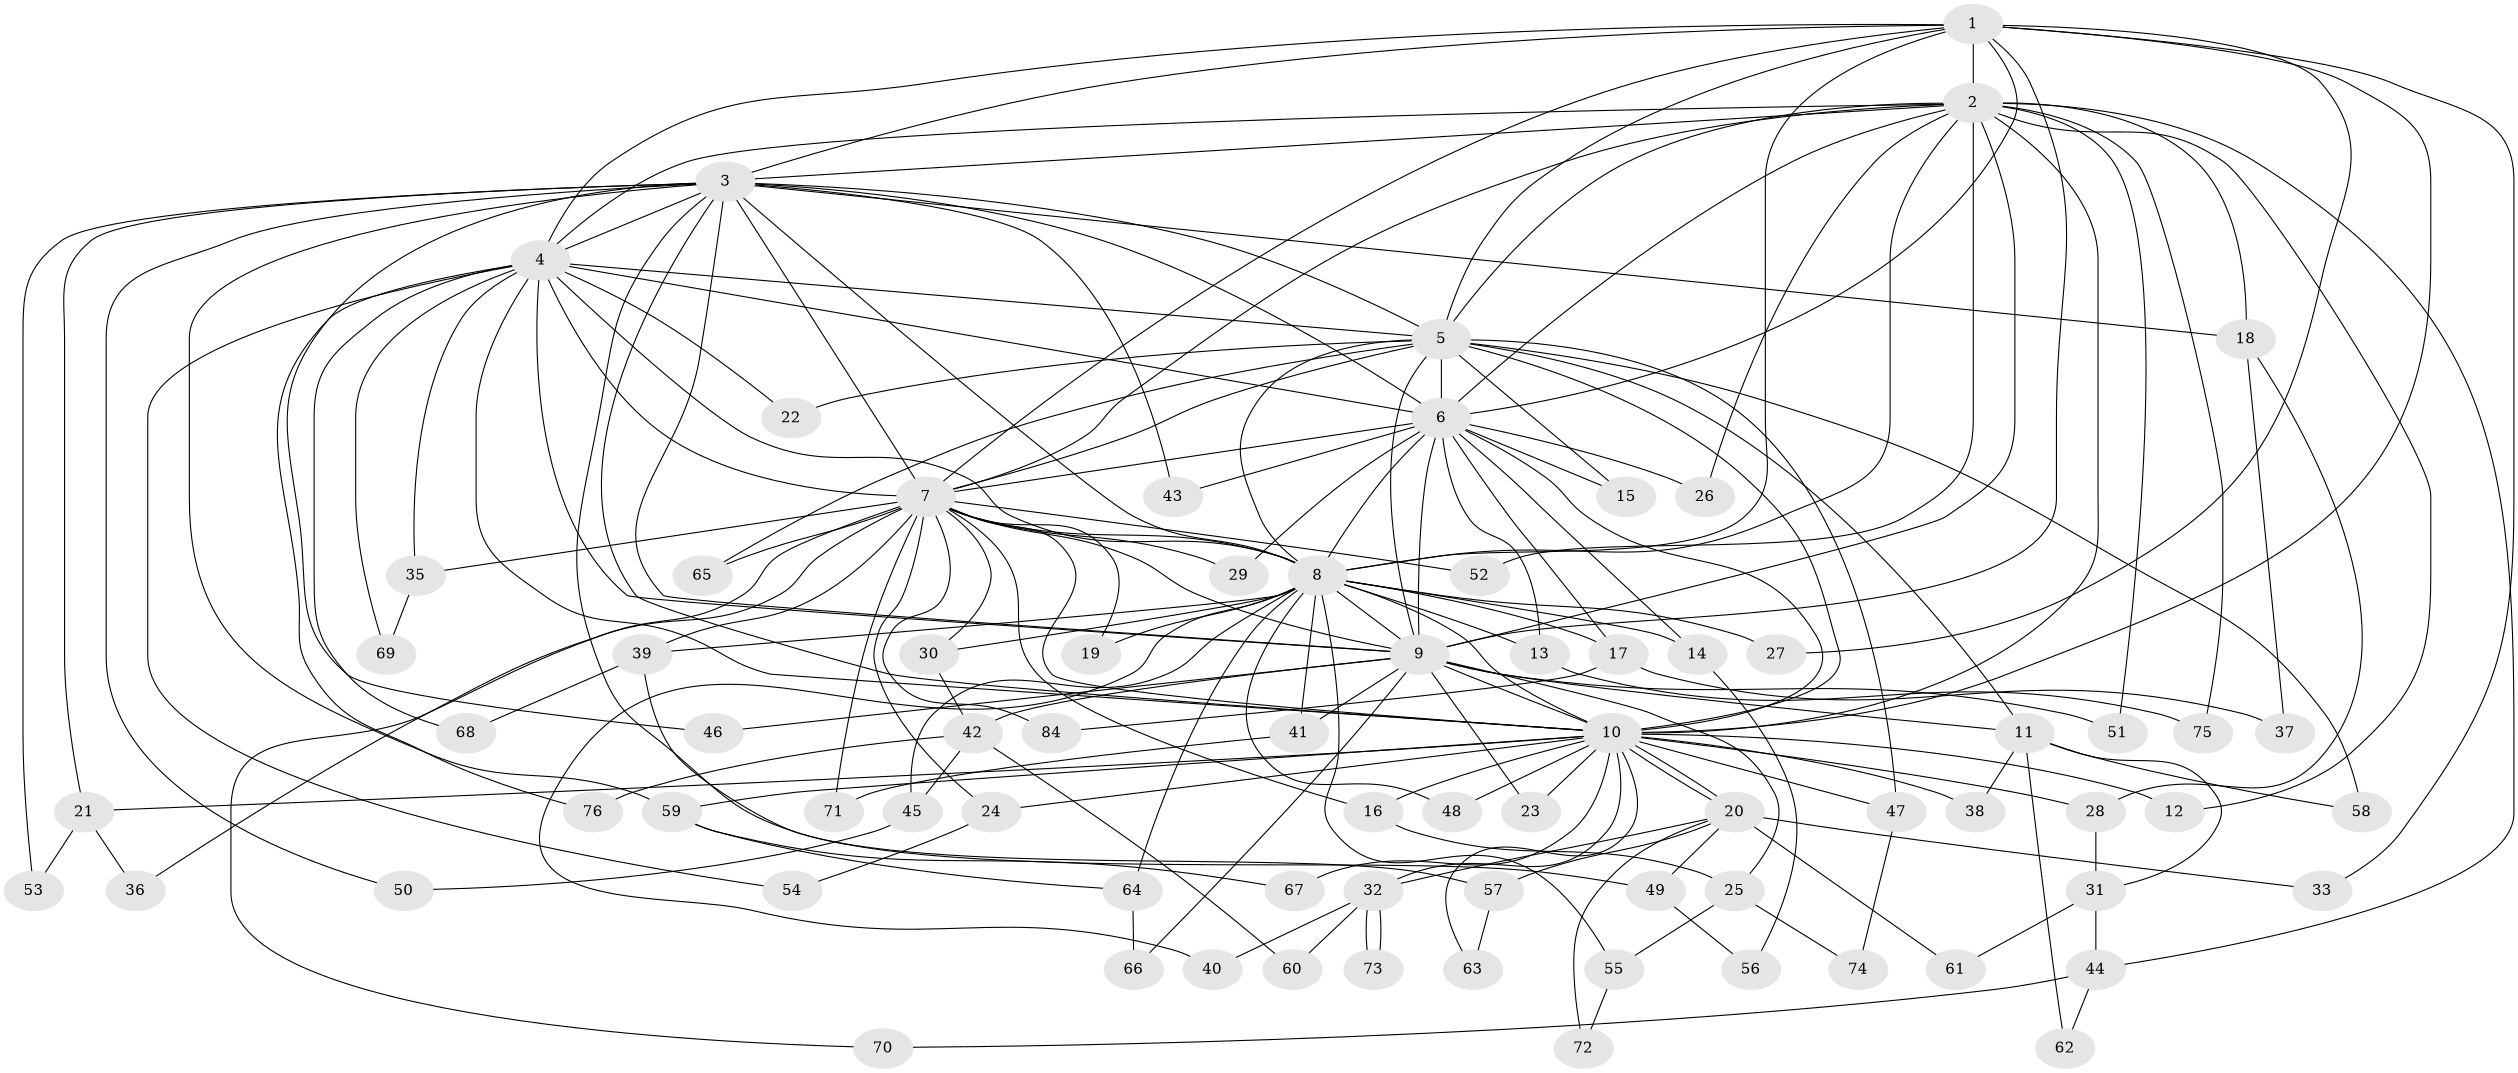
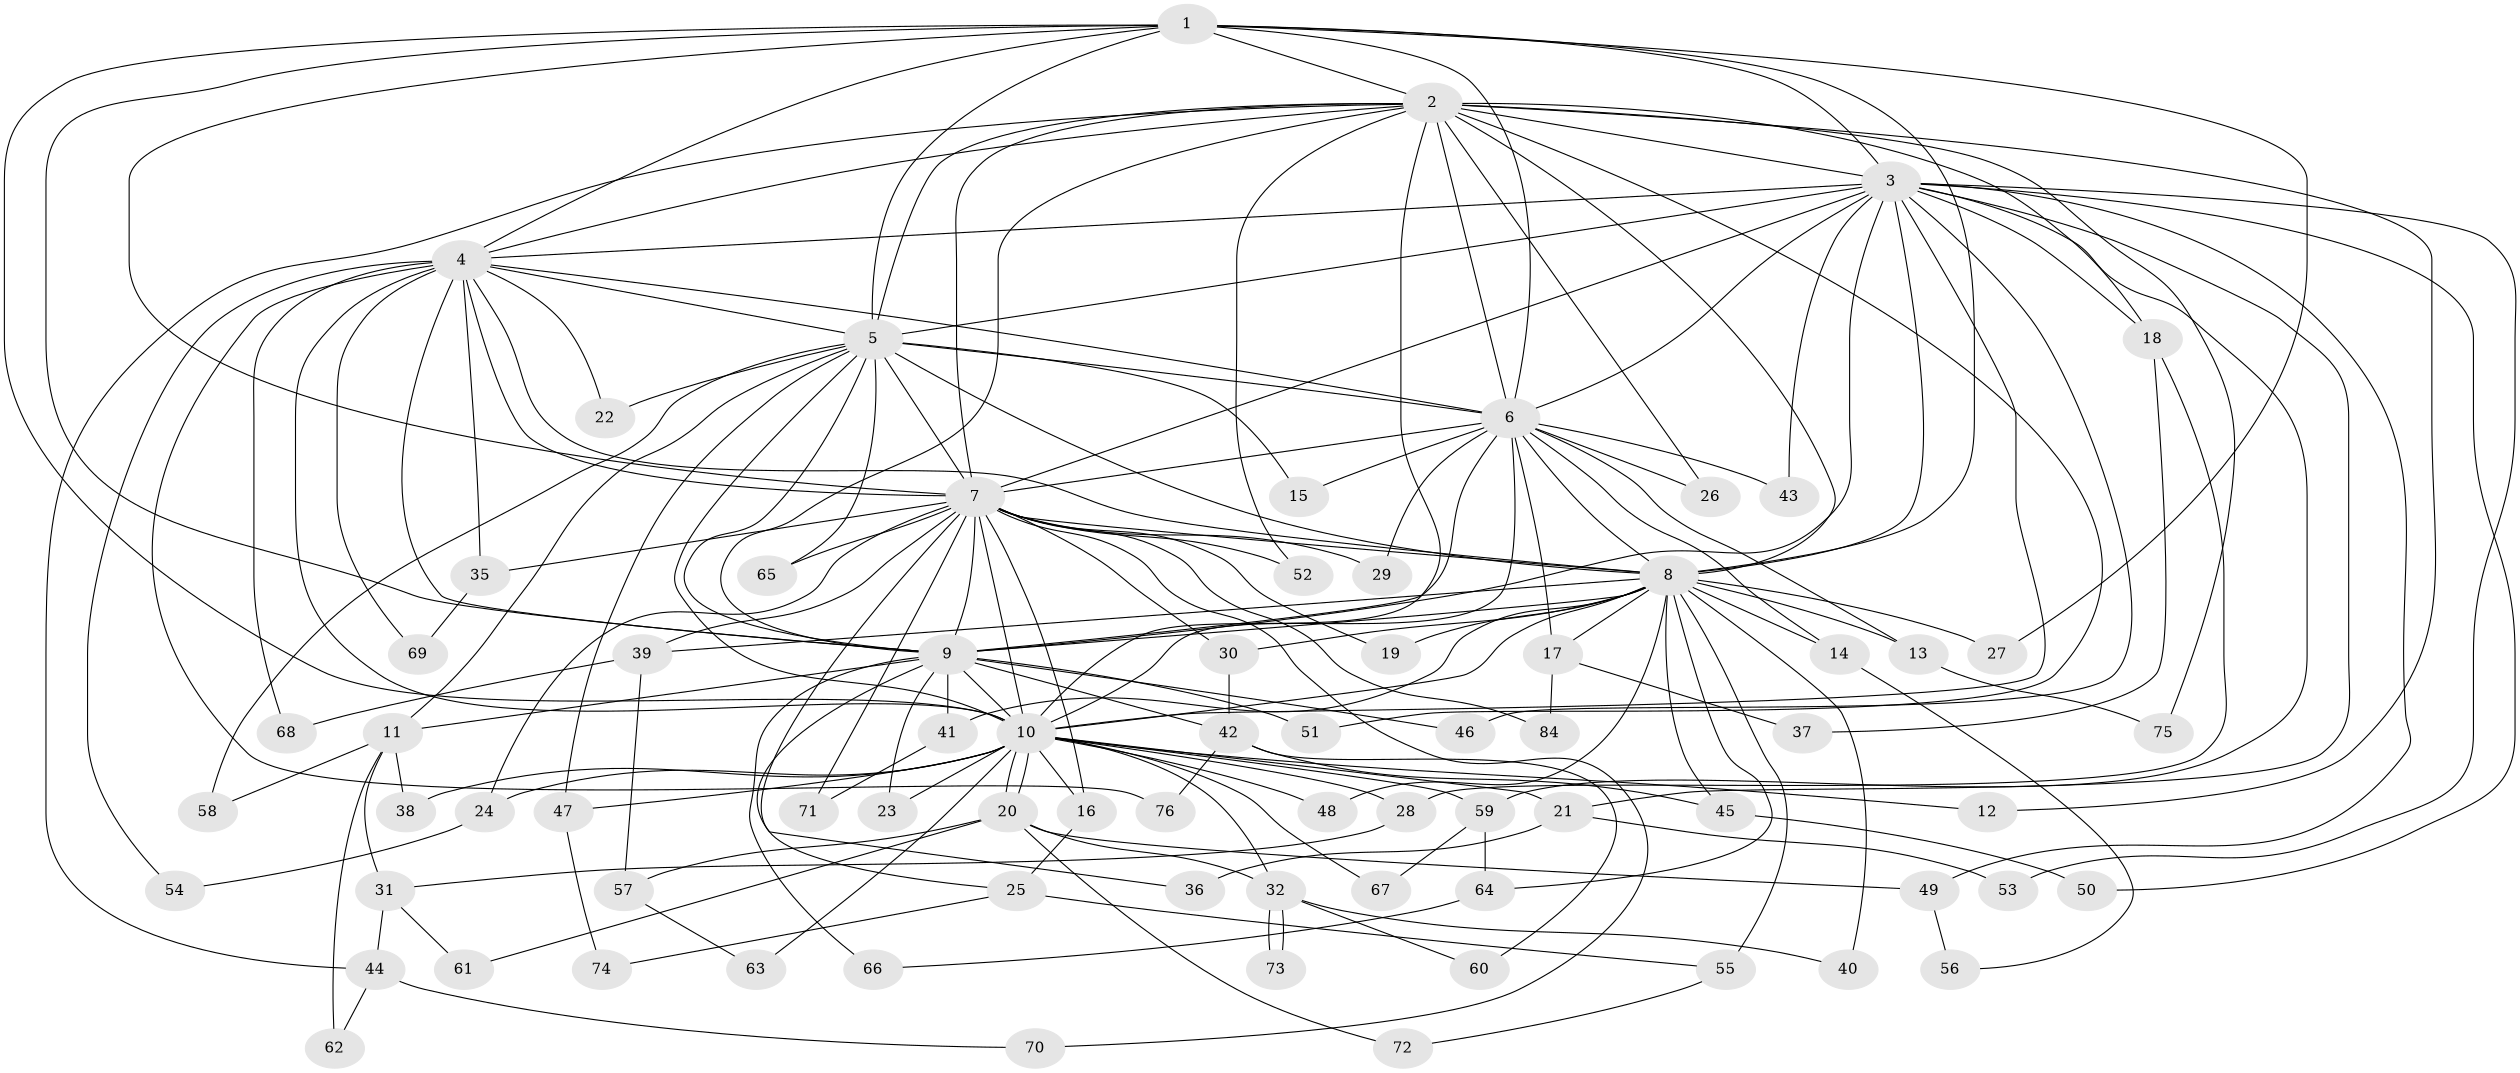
(2322, 891) -> none
